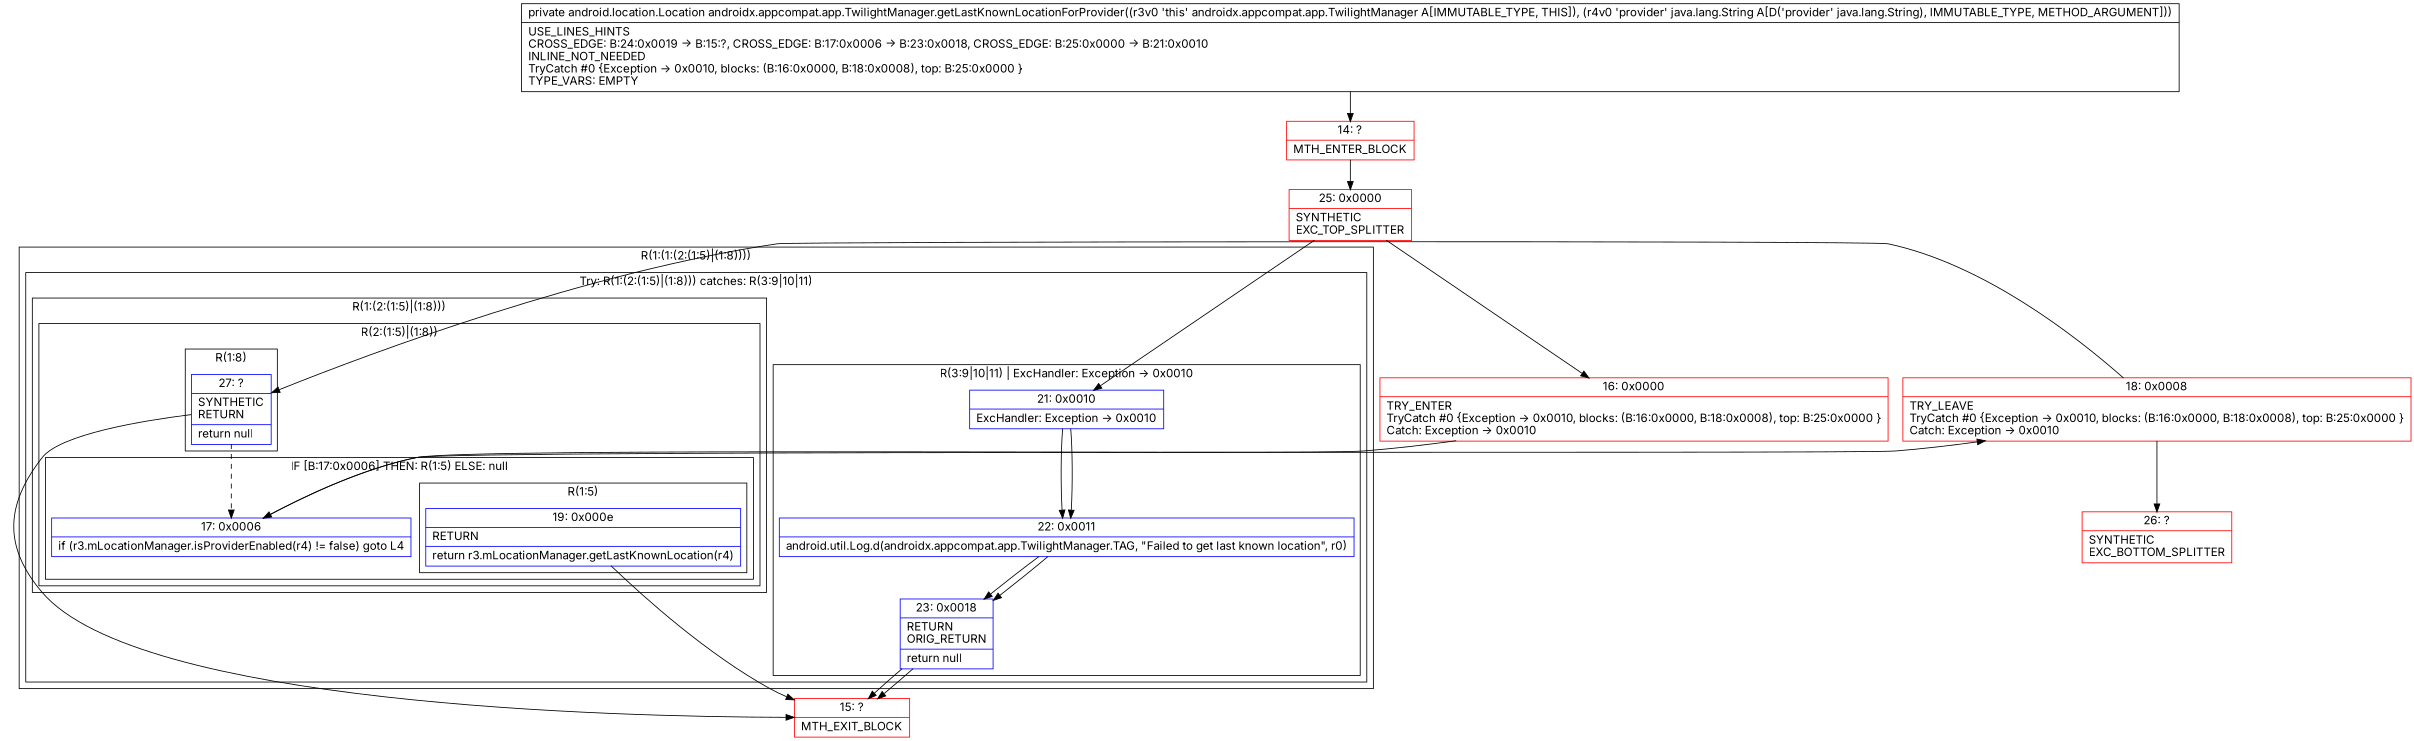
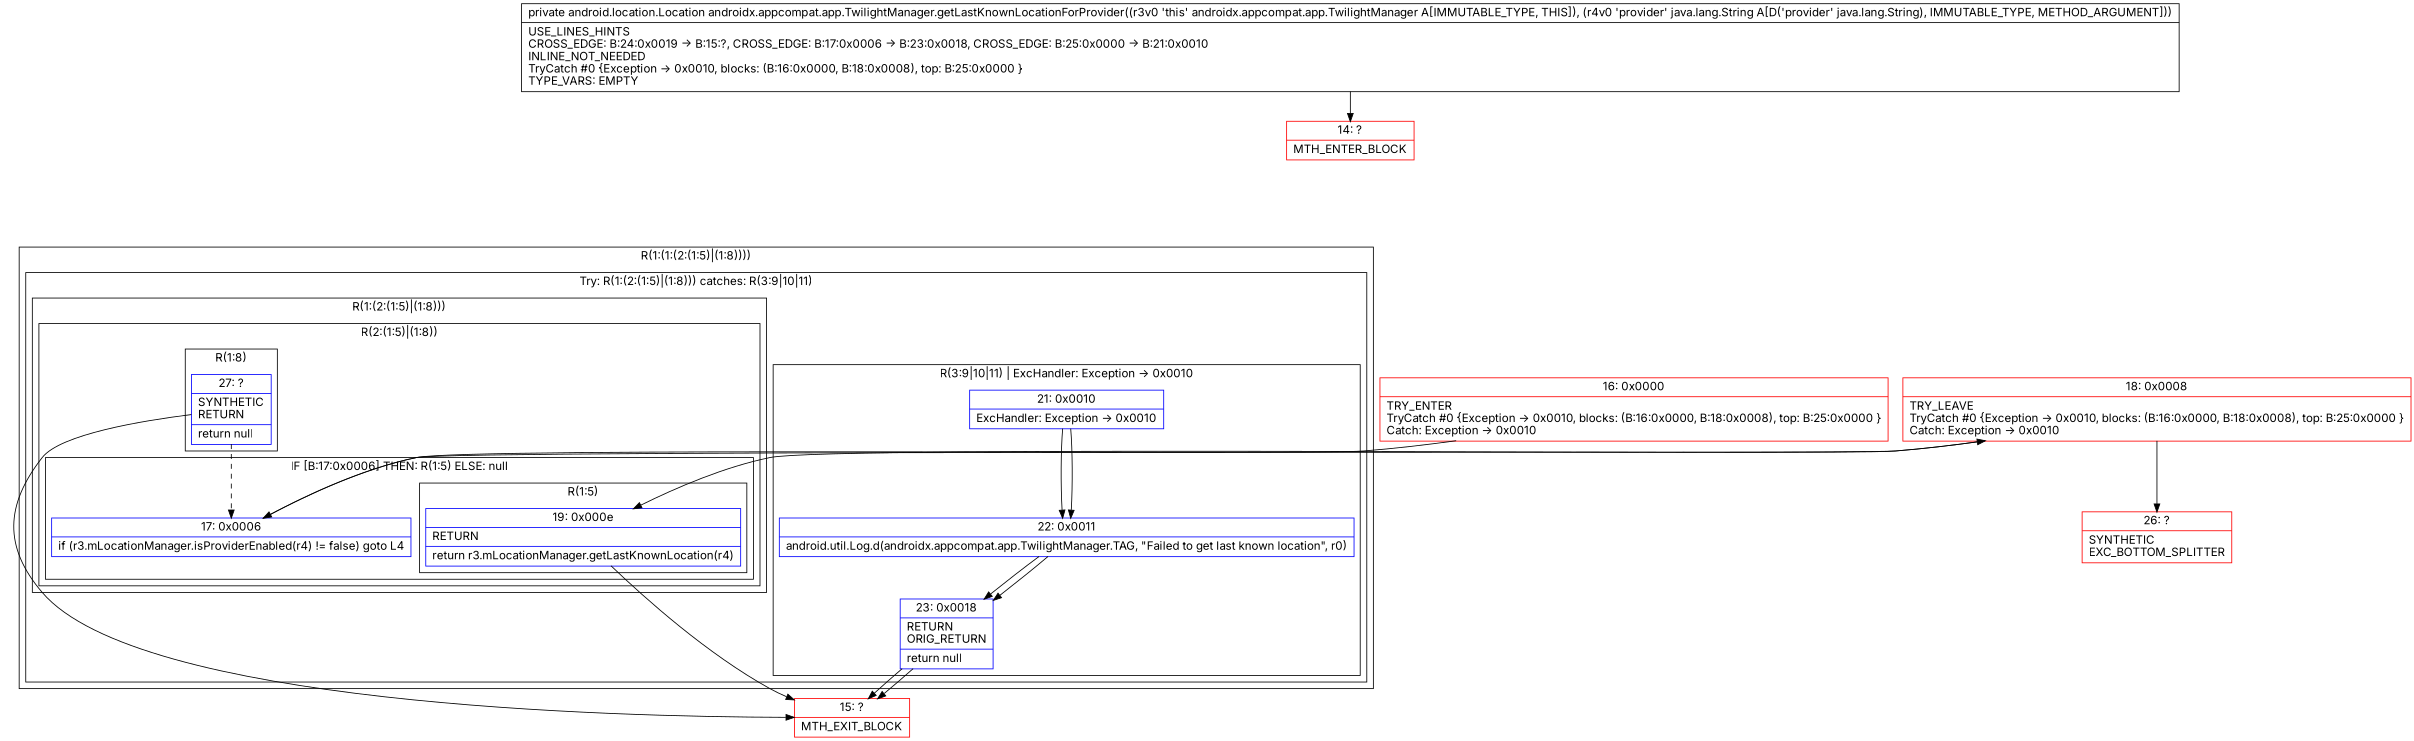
(1350, 215) -> none
(1210, 242) -> (1309, 451)
